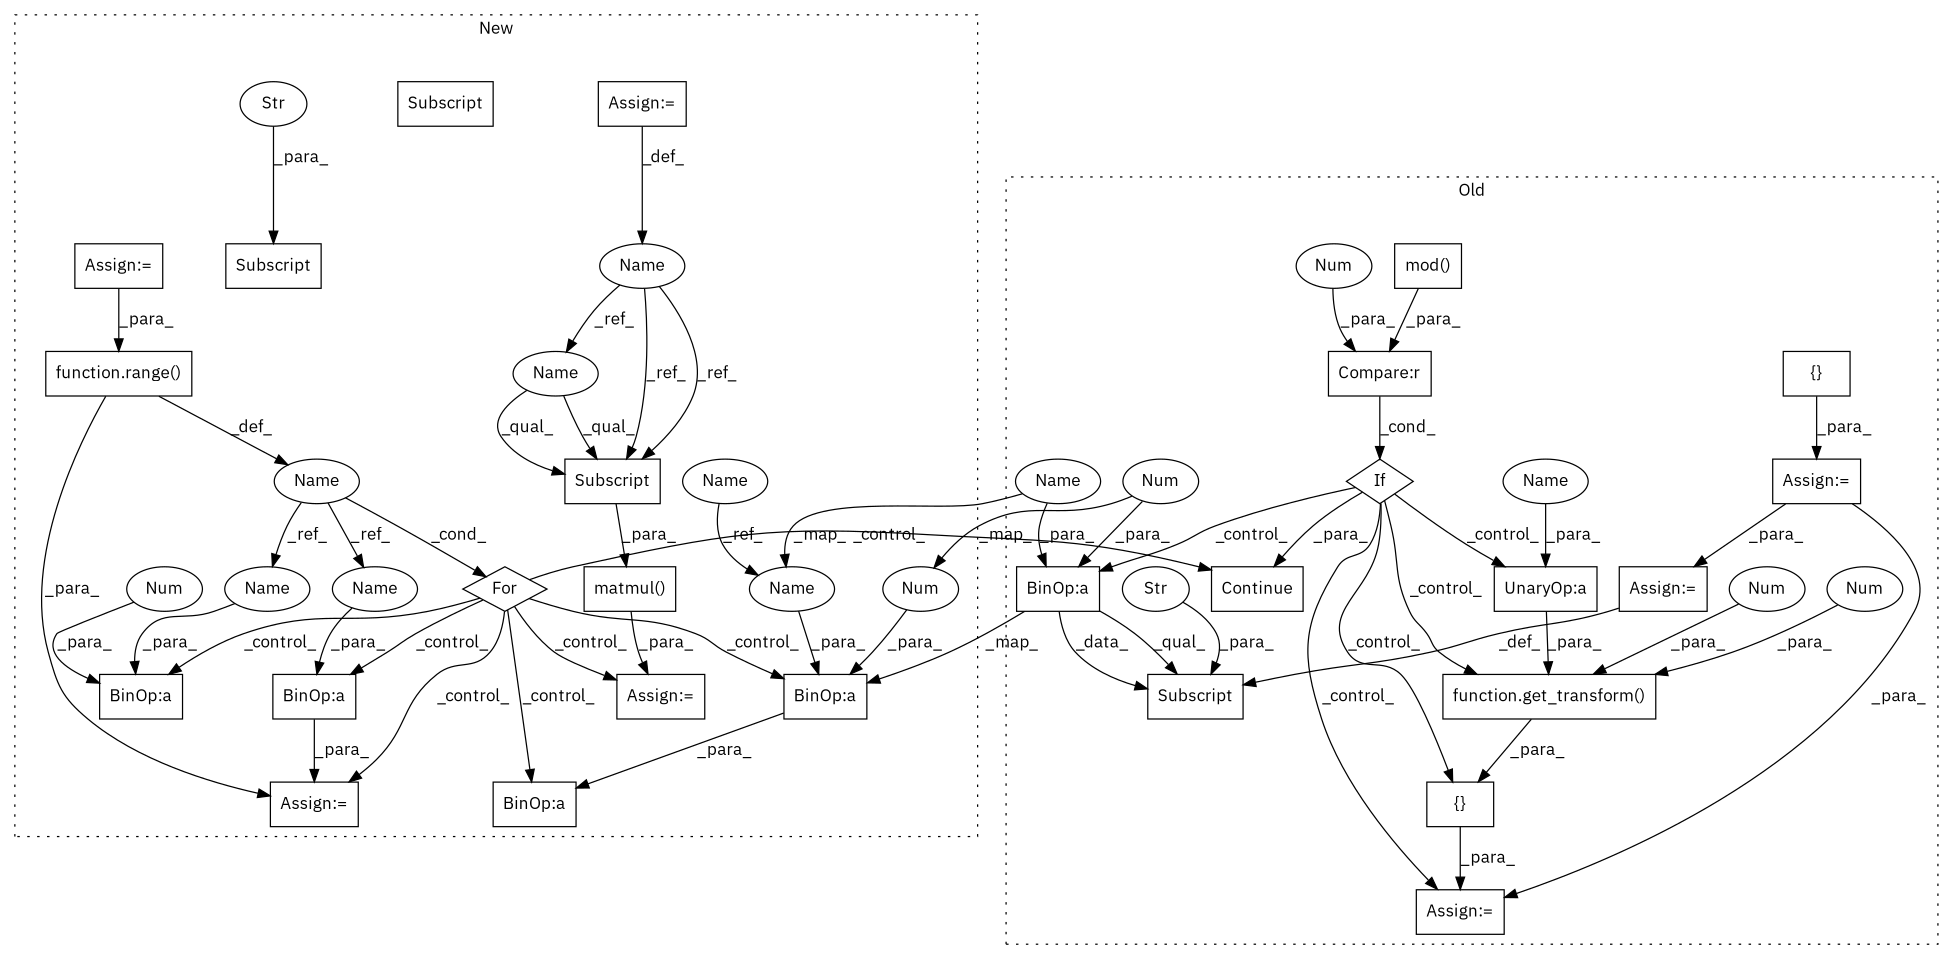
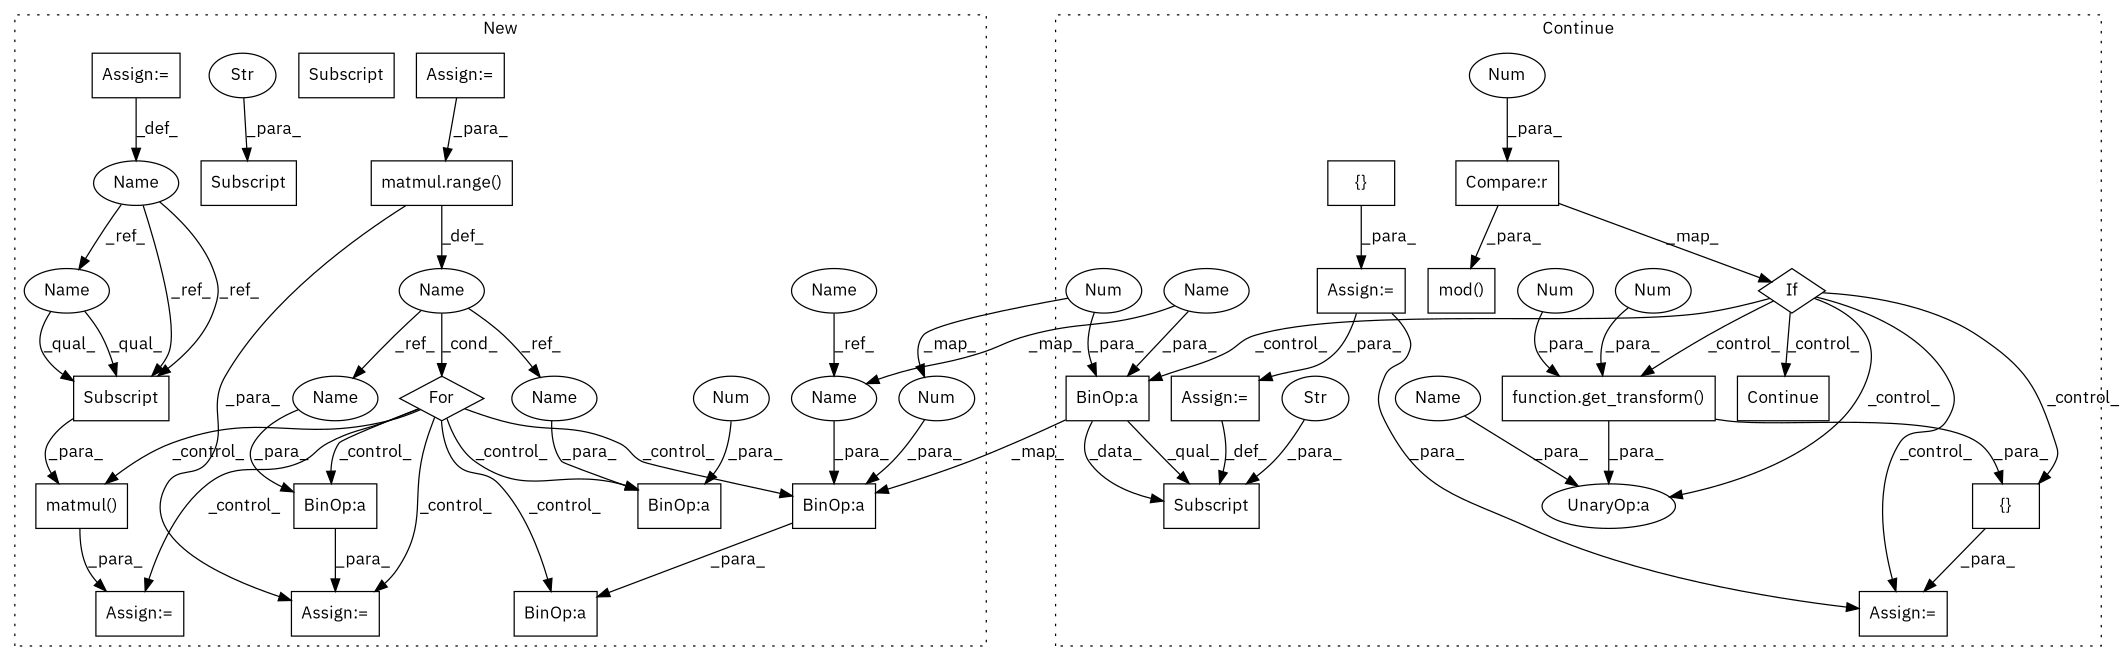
(1472, 191) -> (1578, 29)
(1407, 314) -> (1487, 231)
(119, 374) -> (442, 183)
(1408, 428) -> (1693, 237)
(863, 532) -> (256, 427)
(1341, 535) -> (1824, 345)
(1546, 589) -> (1609, 506)
(1547, 637) -> (1609, 446)
